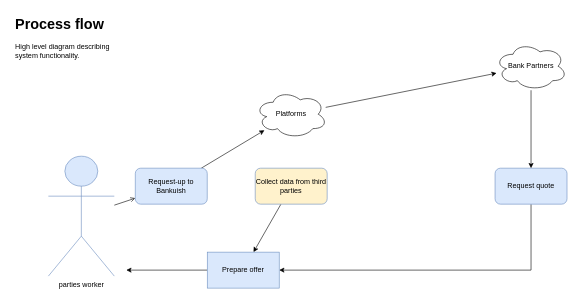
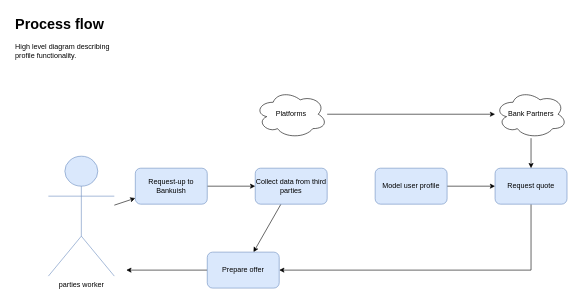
(70, 19) -> (70, 19)
(531, 66) -> (531, 114)
(232, 150) -> (249, 186)
(291, 186) -> (291, 186)
none -> (411, 186)
none -> (489, 186)
(131, 200) -> (130, 200)
(243, 270) -> (243, 270)
